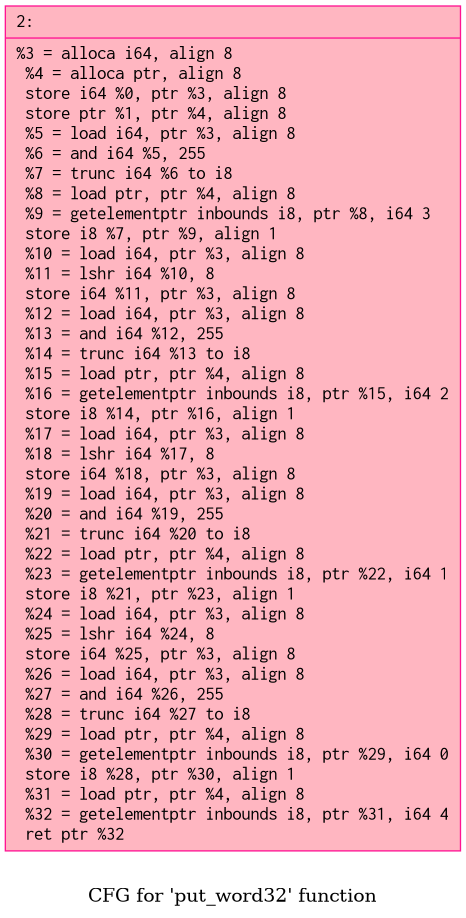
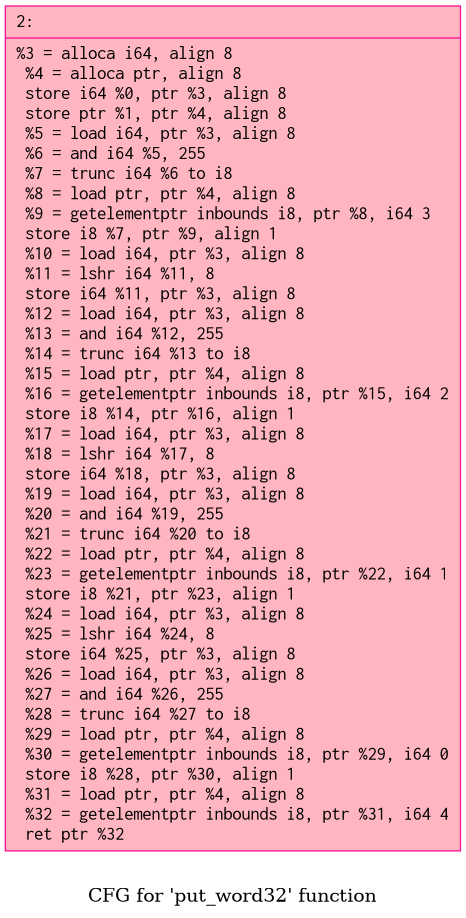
(115, 274) -> (115, 274)
